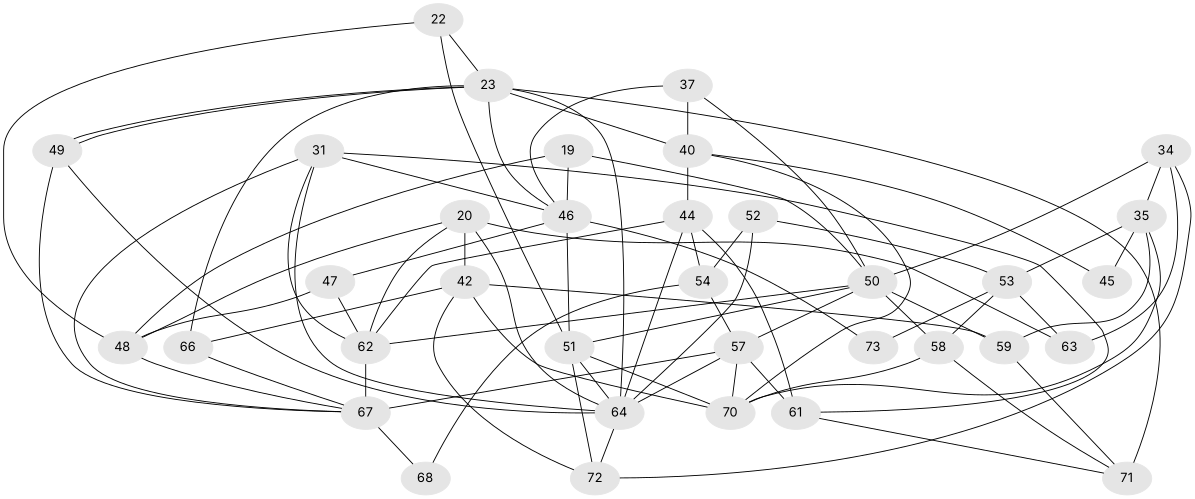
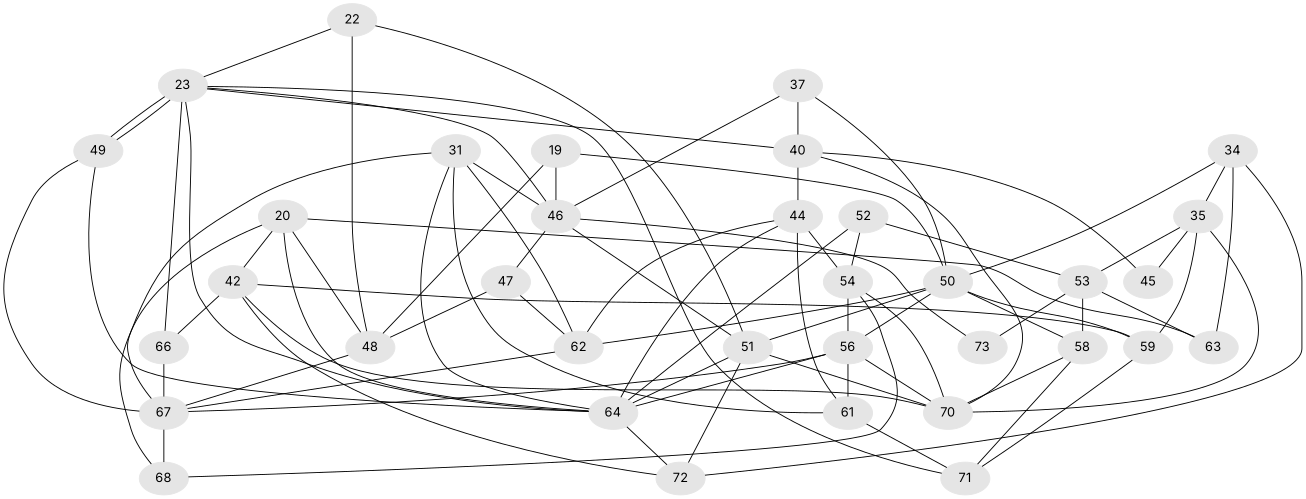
(398, 272) -> (152, 299)
none -> (915, 337)
(739, 348) -> (848, 348)
